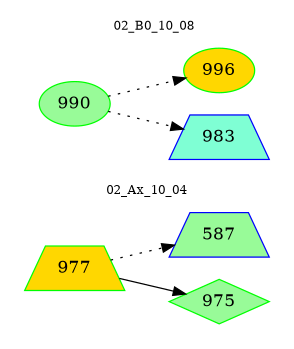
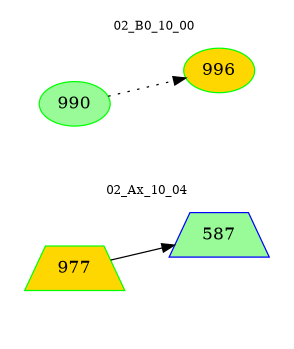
(154, 27) -> (154, 27)
(219, 137) -> none
(136, 254) -> (136, 254)
(219, 302) -> none
